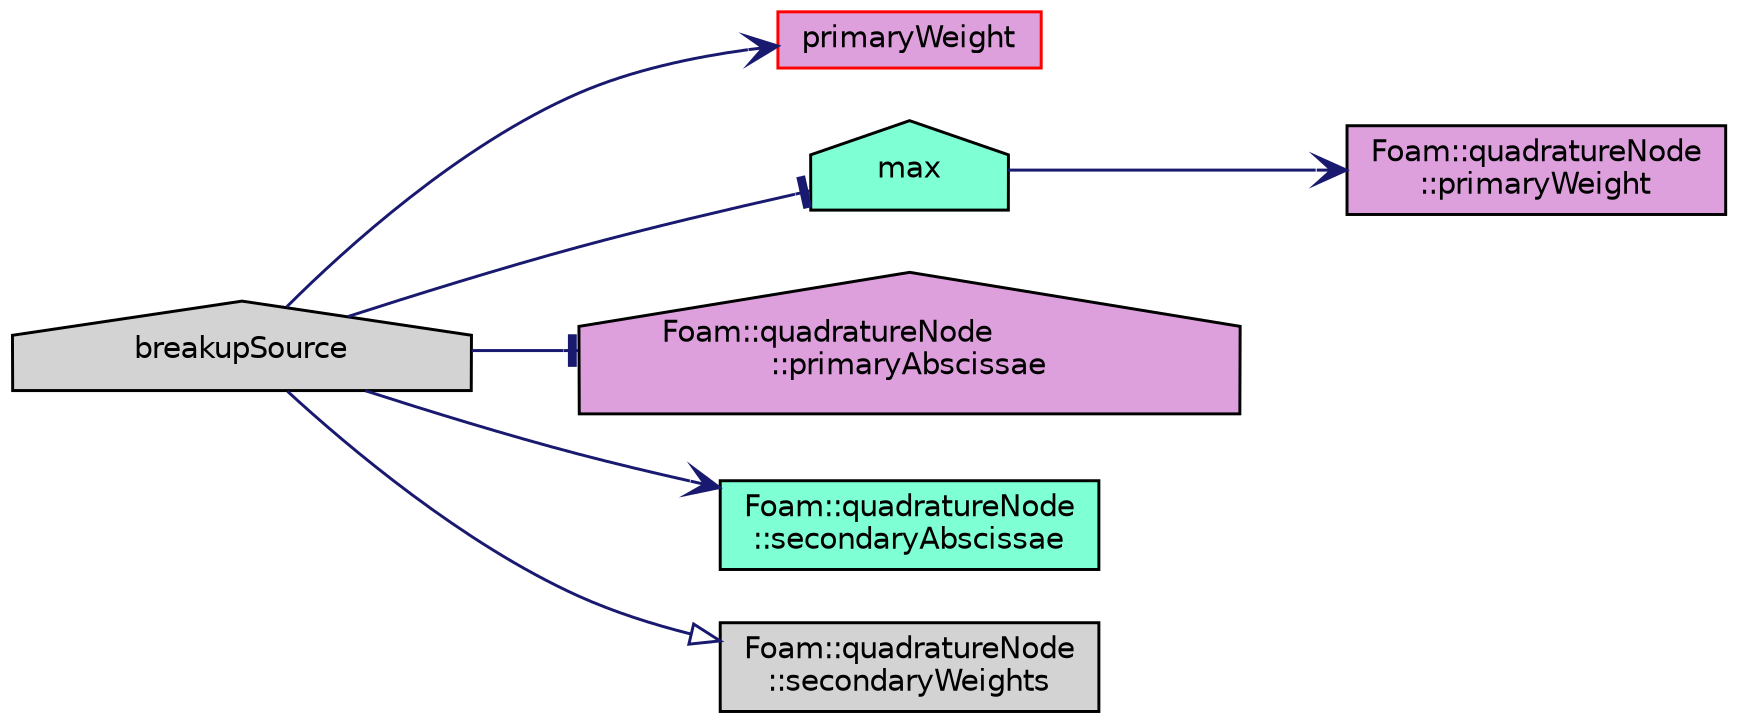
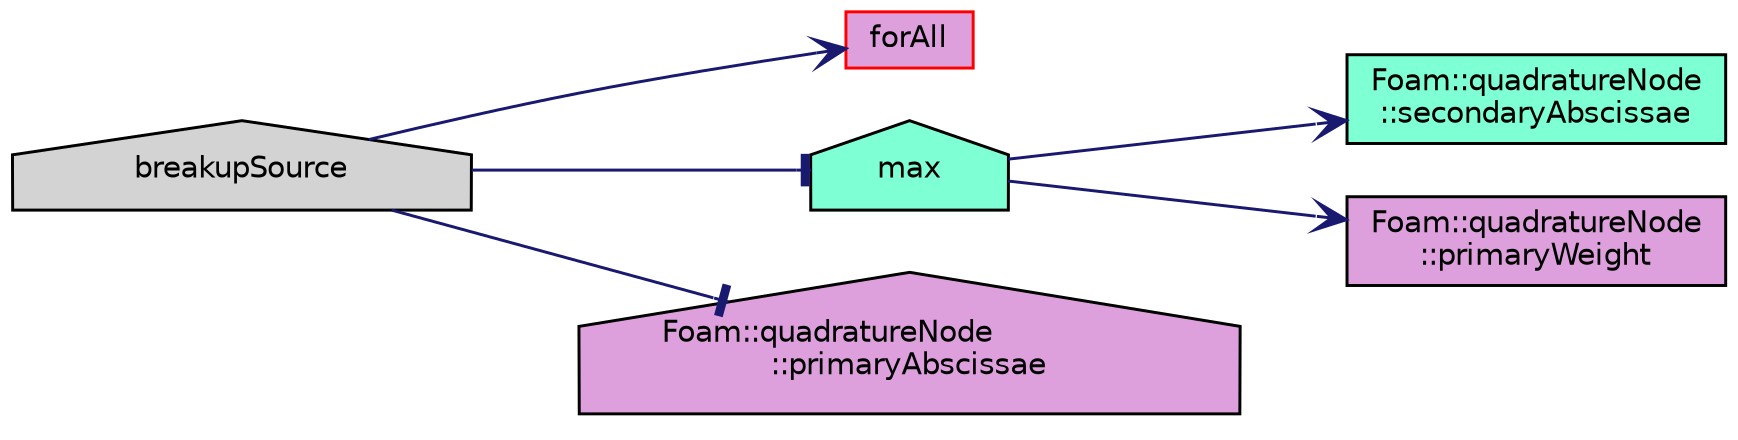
(910, 40) -> (910, 40)
(527, 440) -> (1162, 142)
(910, 667) -> none
